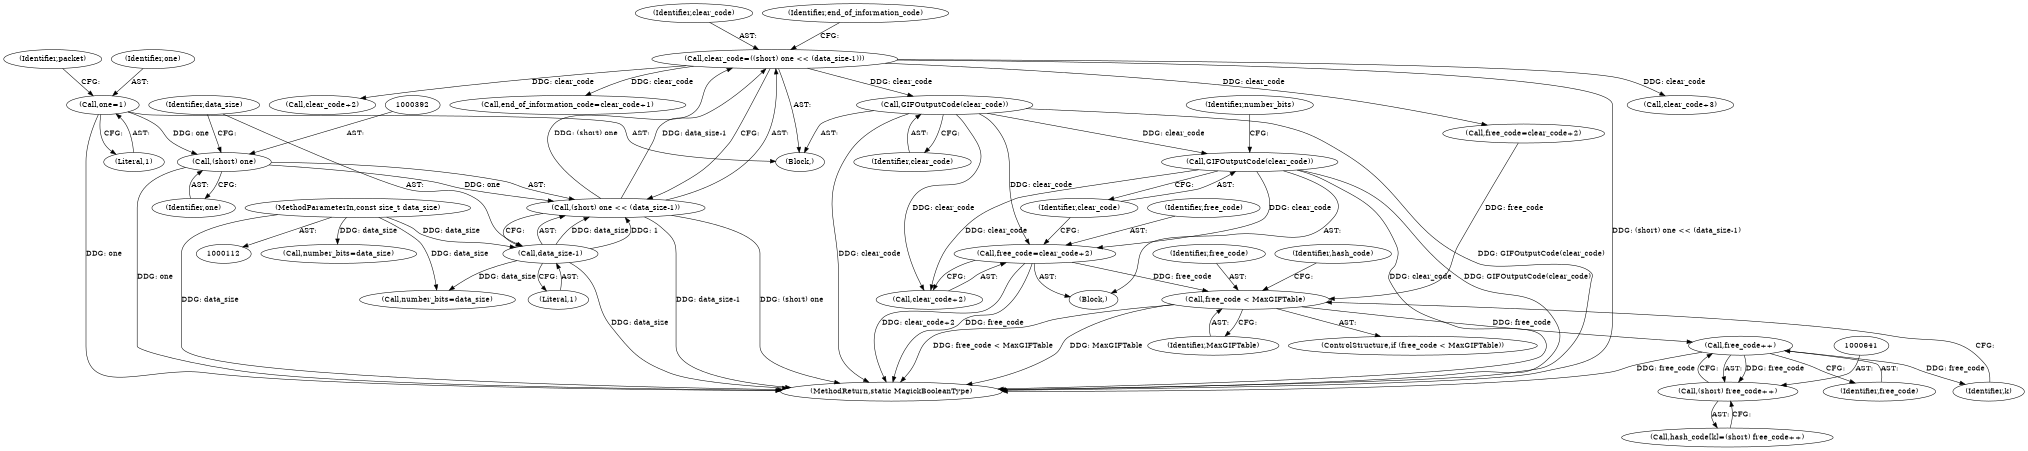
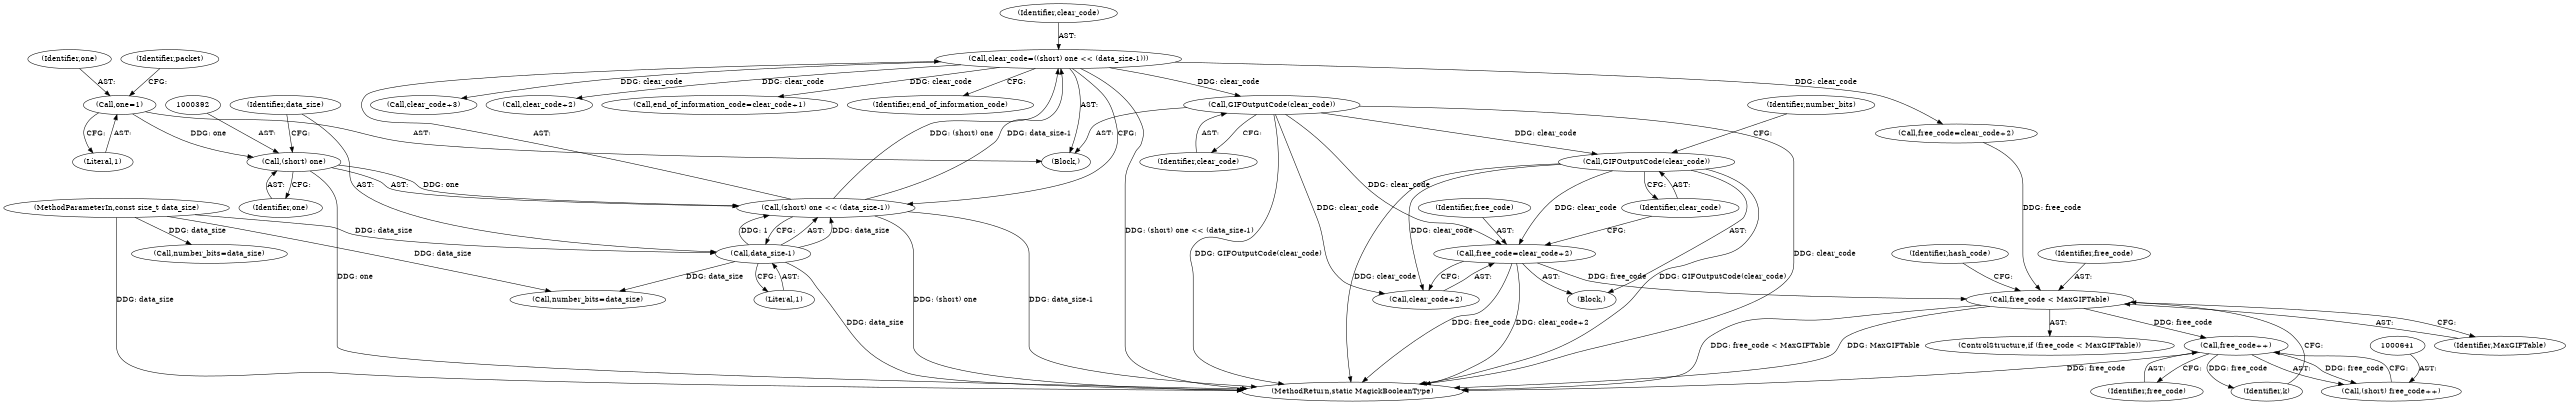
(818, 35) -> (1002, 81)
(224, 254) -> none
(281, 379) -> none
(1727, 438) -> none
